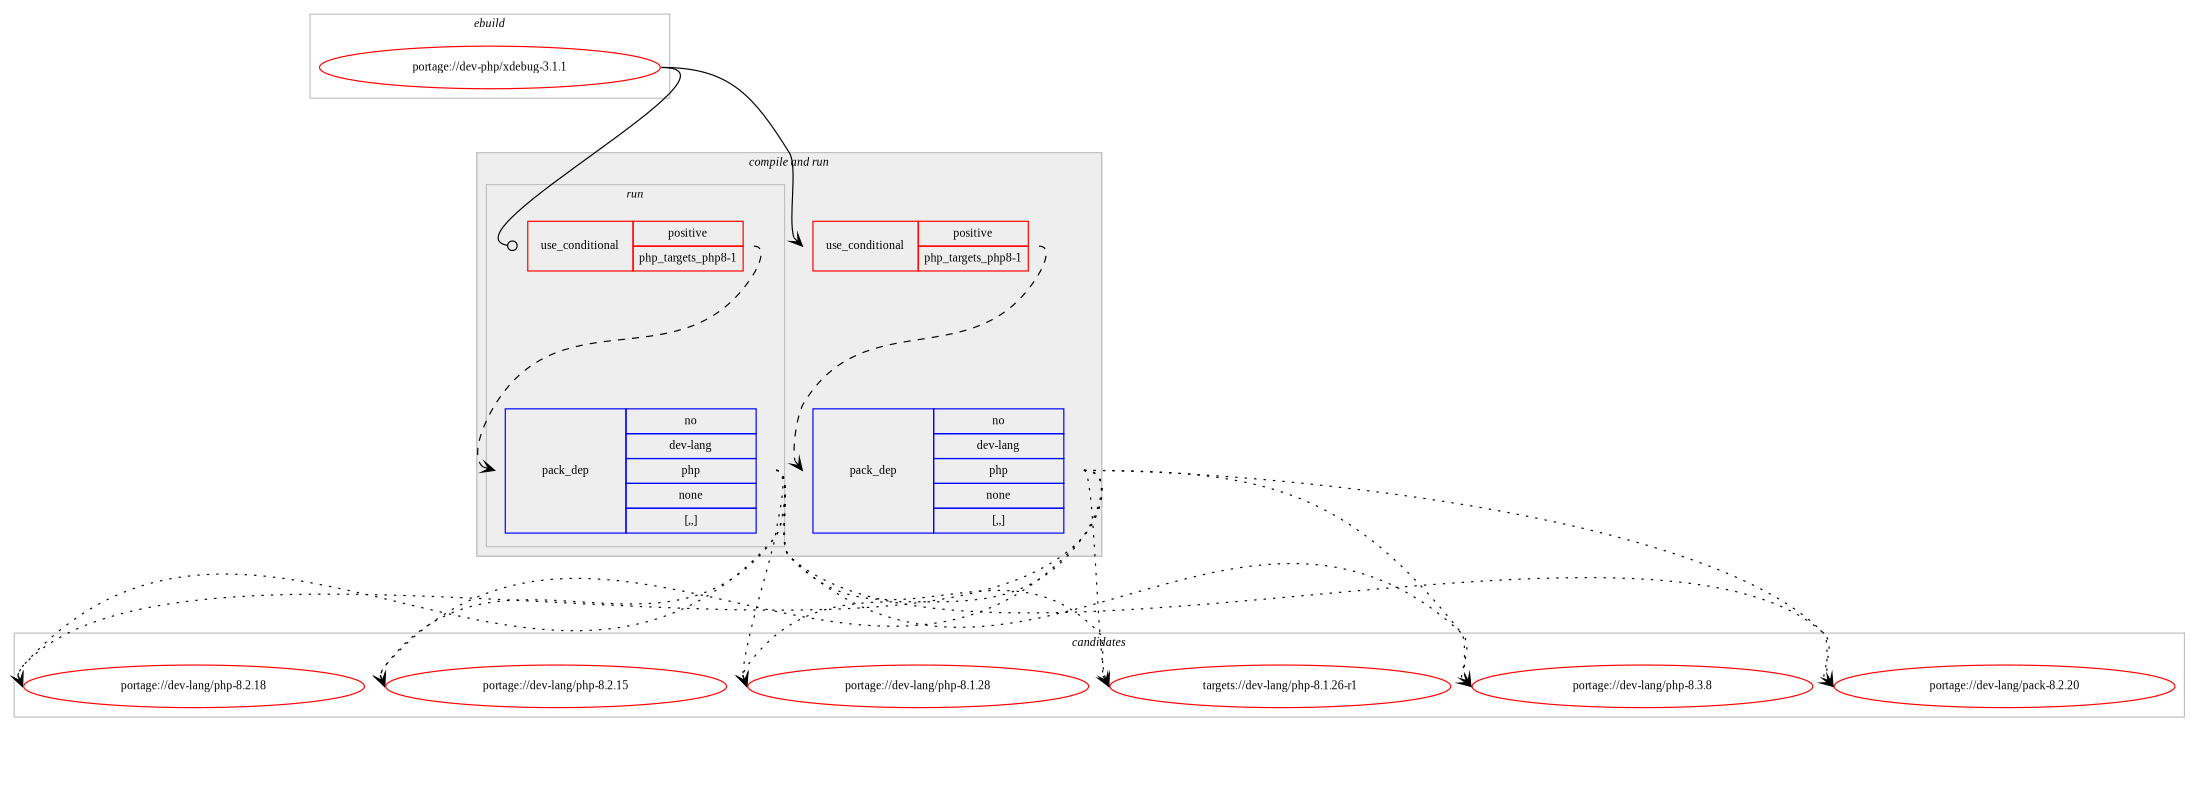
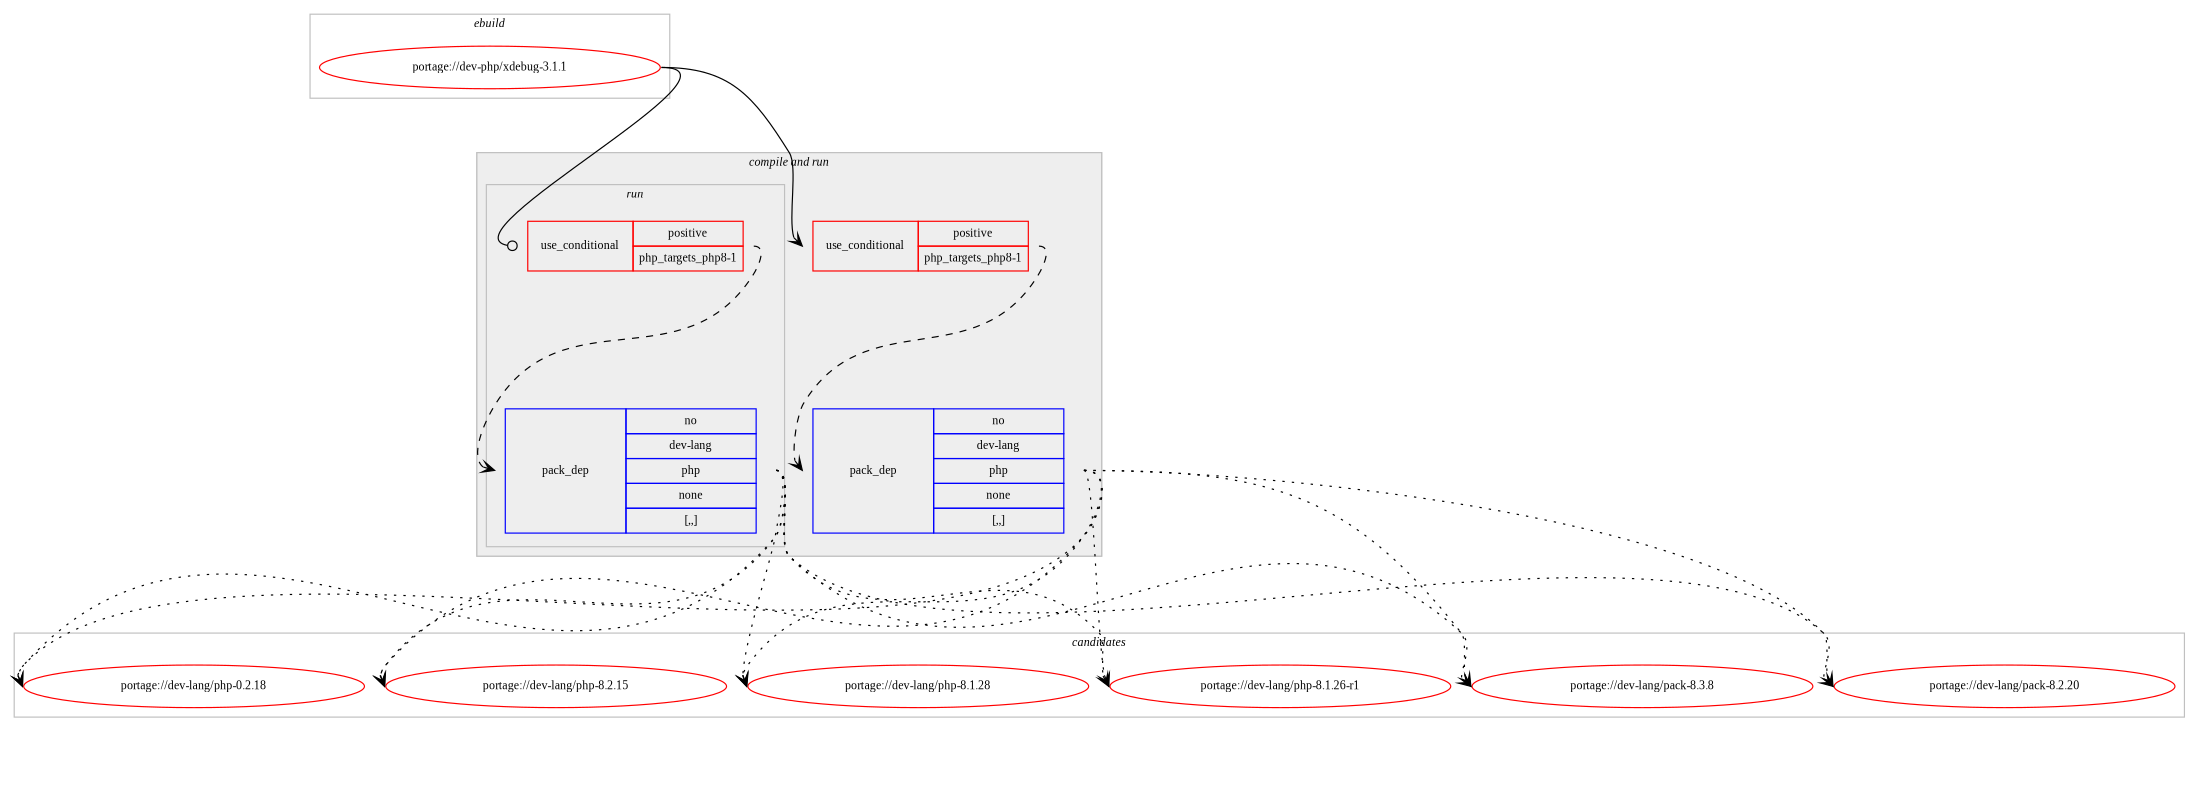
(194, 686) -> (194, 686)
(1280, 686) -> (1280, 686)
(1642, 686) -> (1642, 686)
